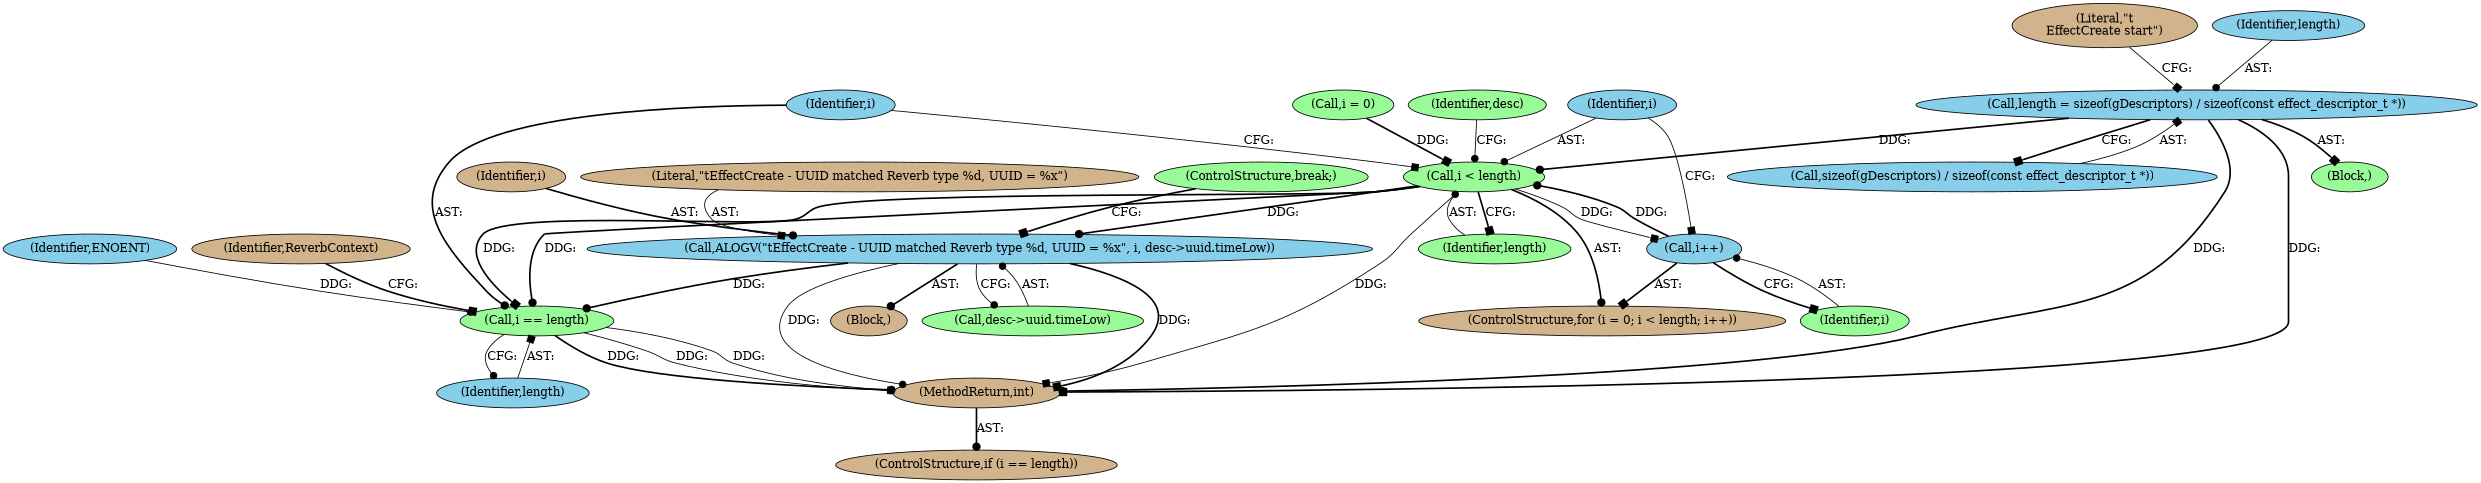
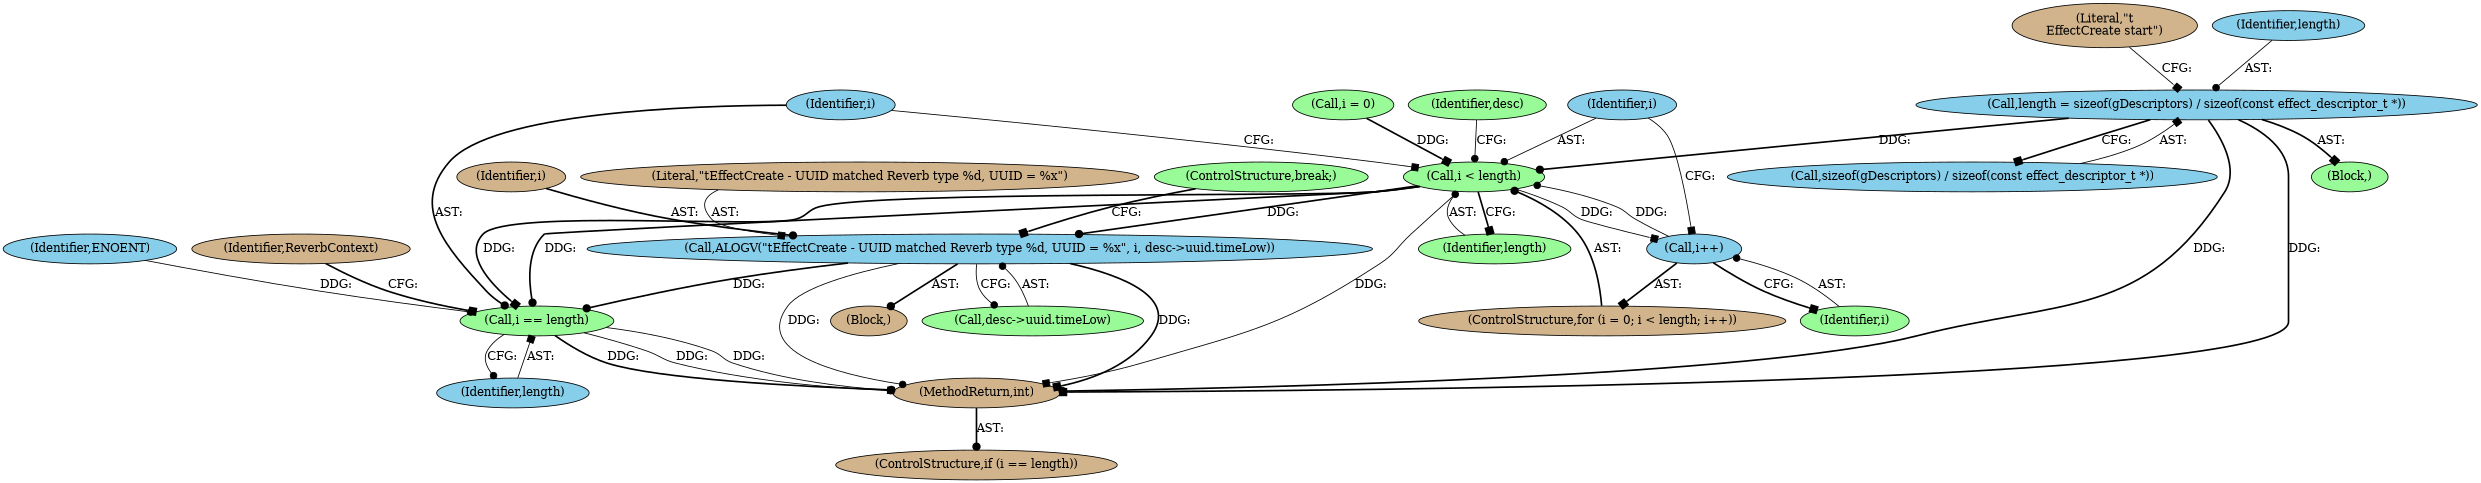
(1608, 203) -> (1608, 203)
(1574, 230) -> (1579, 235)
